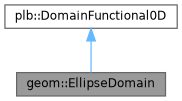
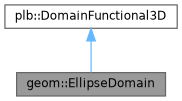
(91, 17) -> (91, 17)
